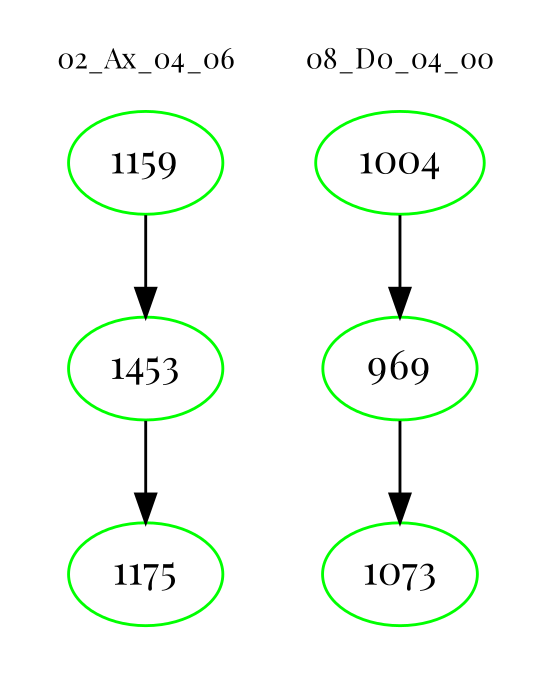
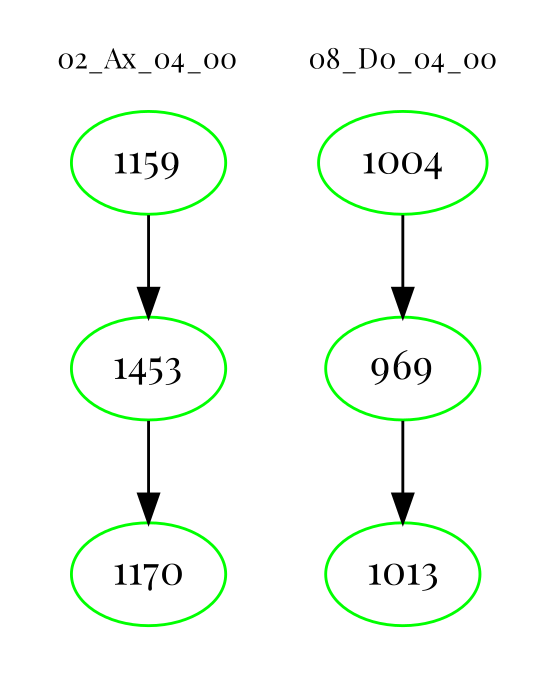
(147, 61) -> (149, 61)
(146, 574) -> (149, 574)
(400, 574) -> (403, 574)
